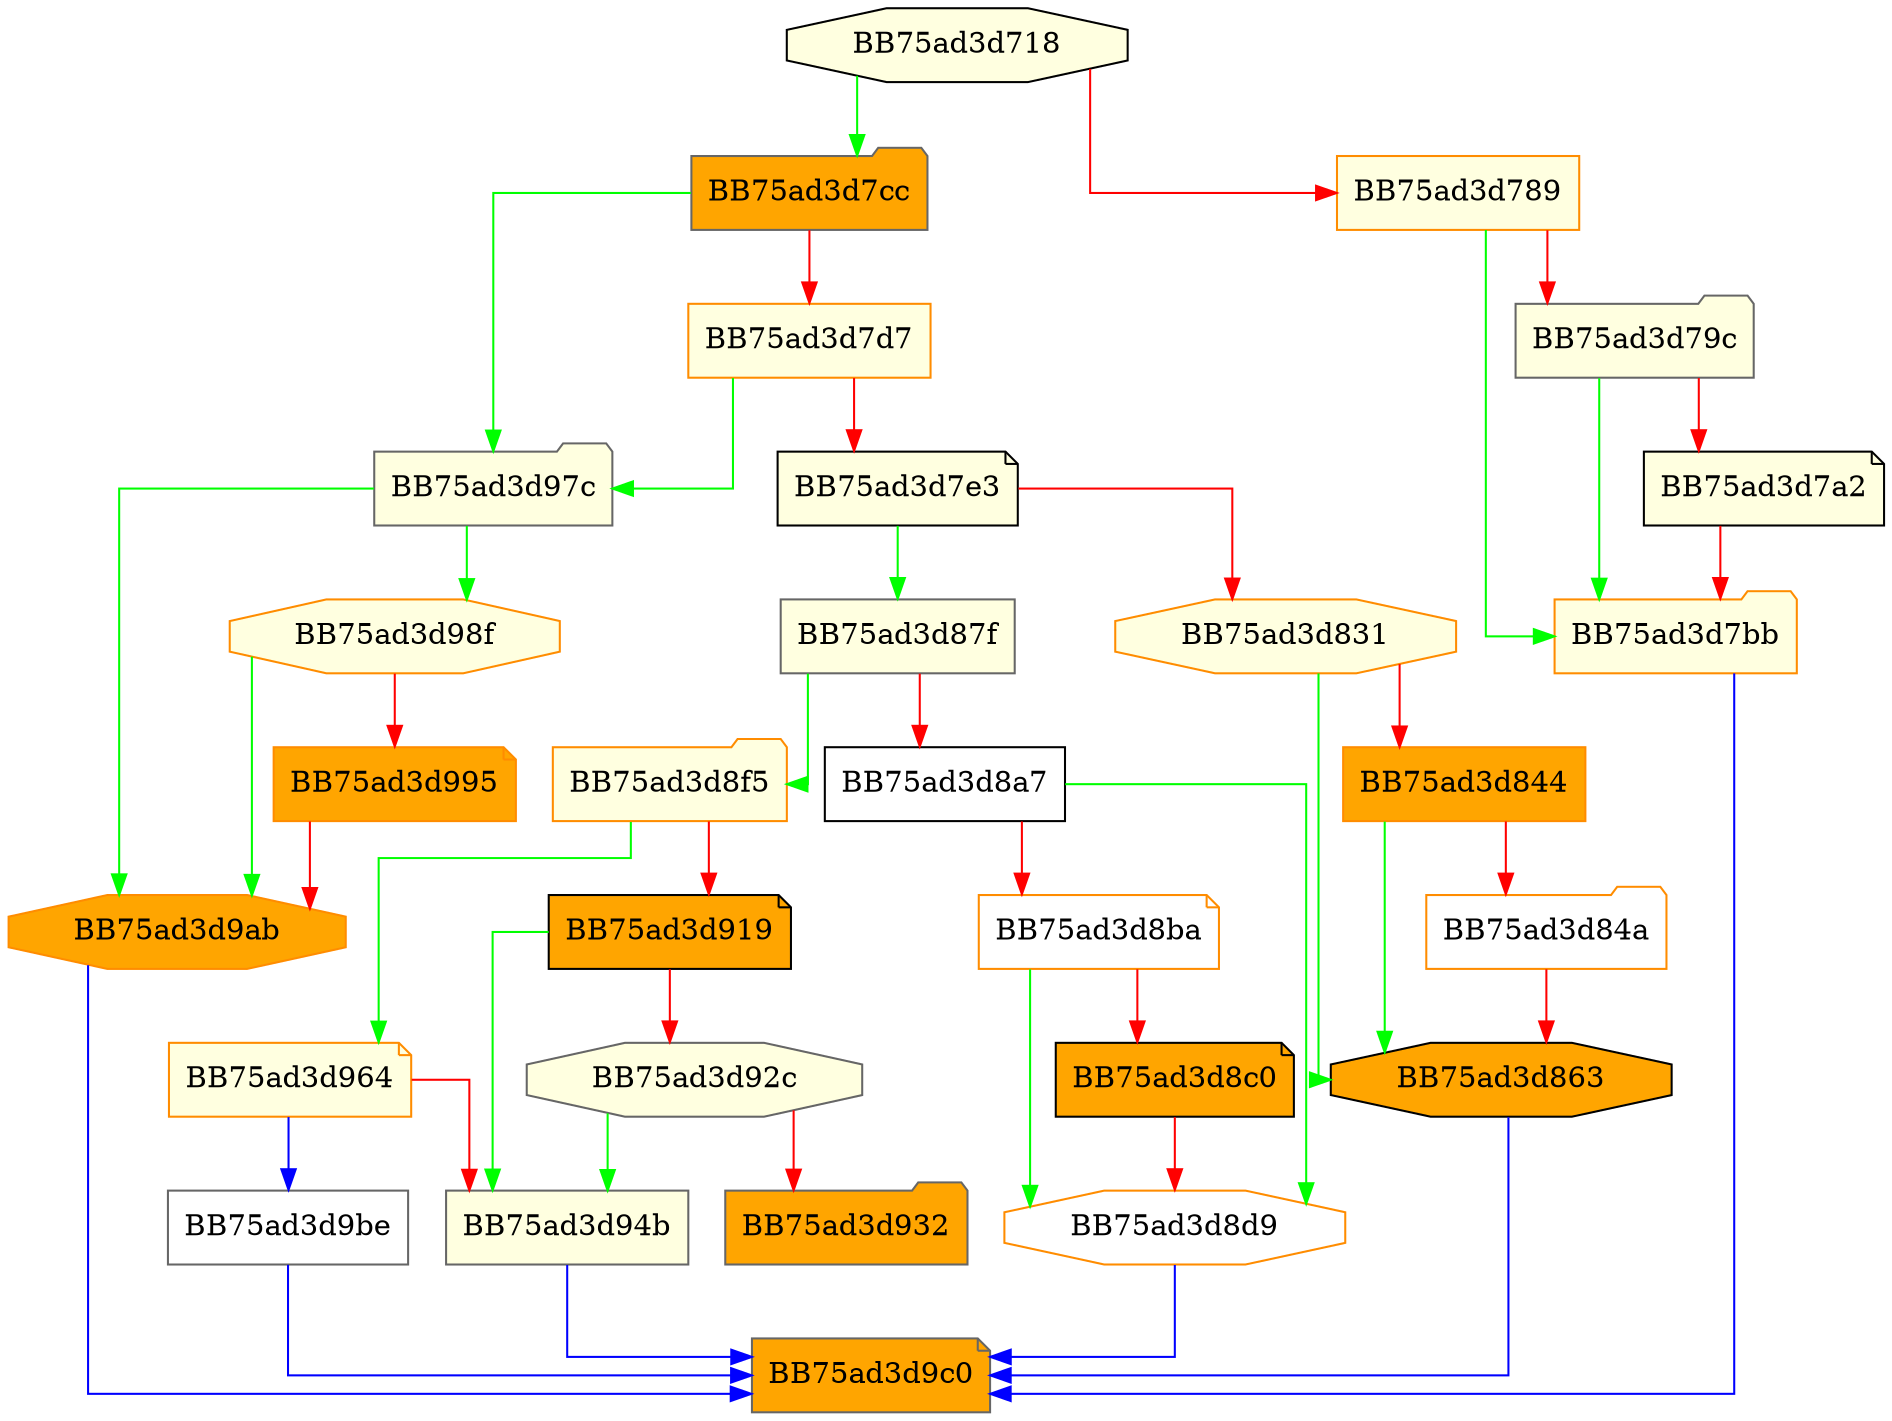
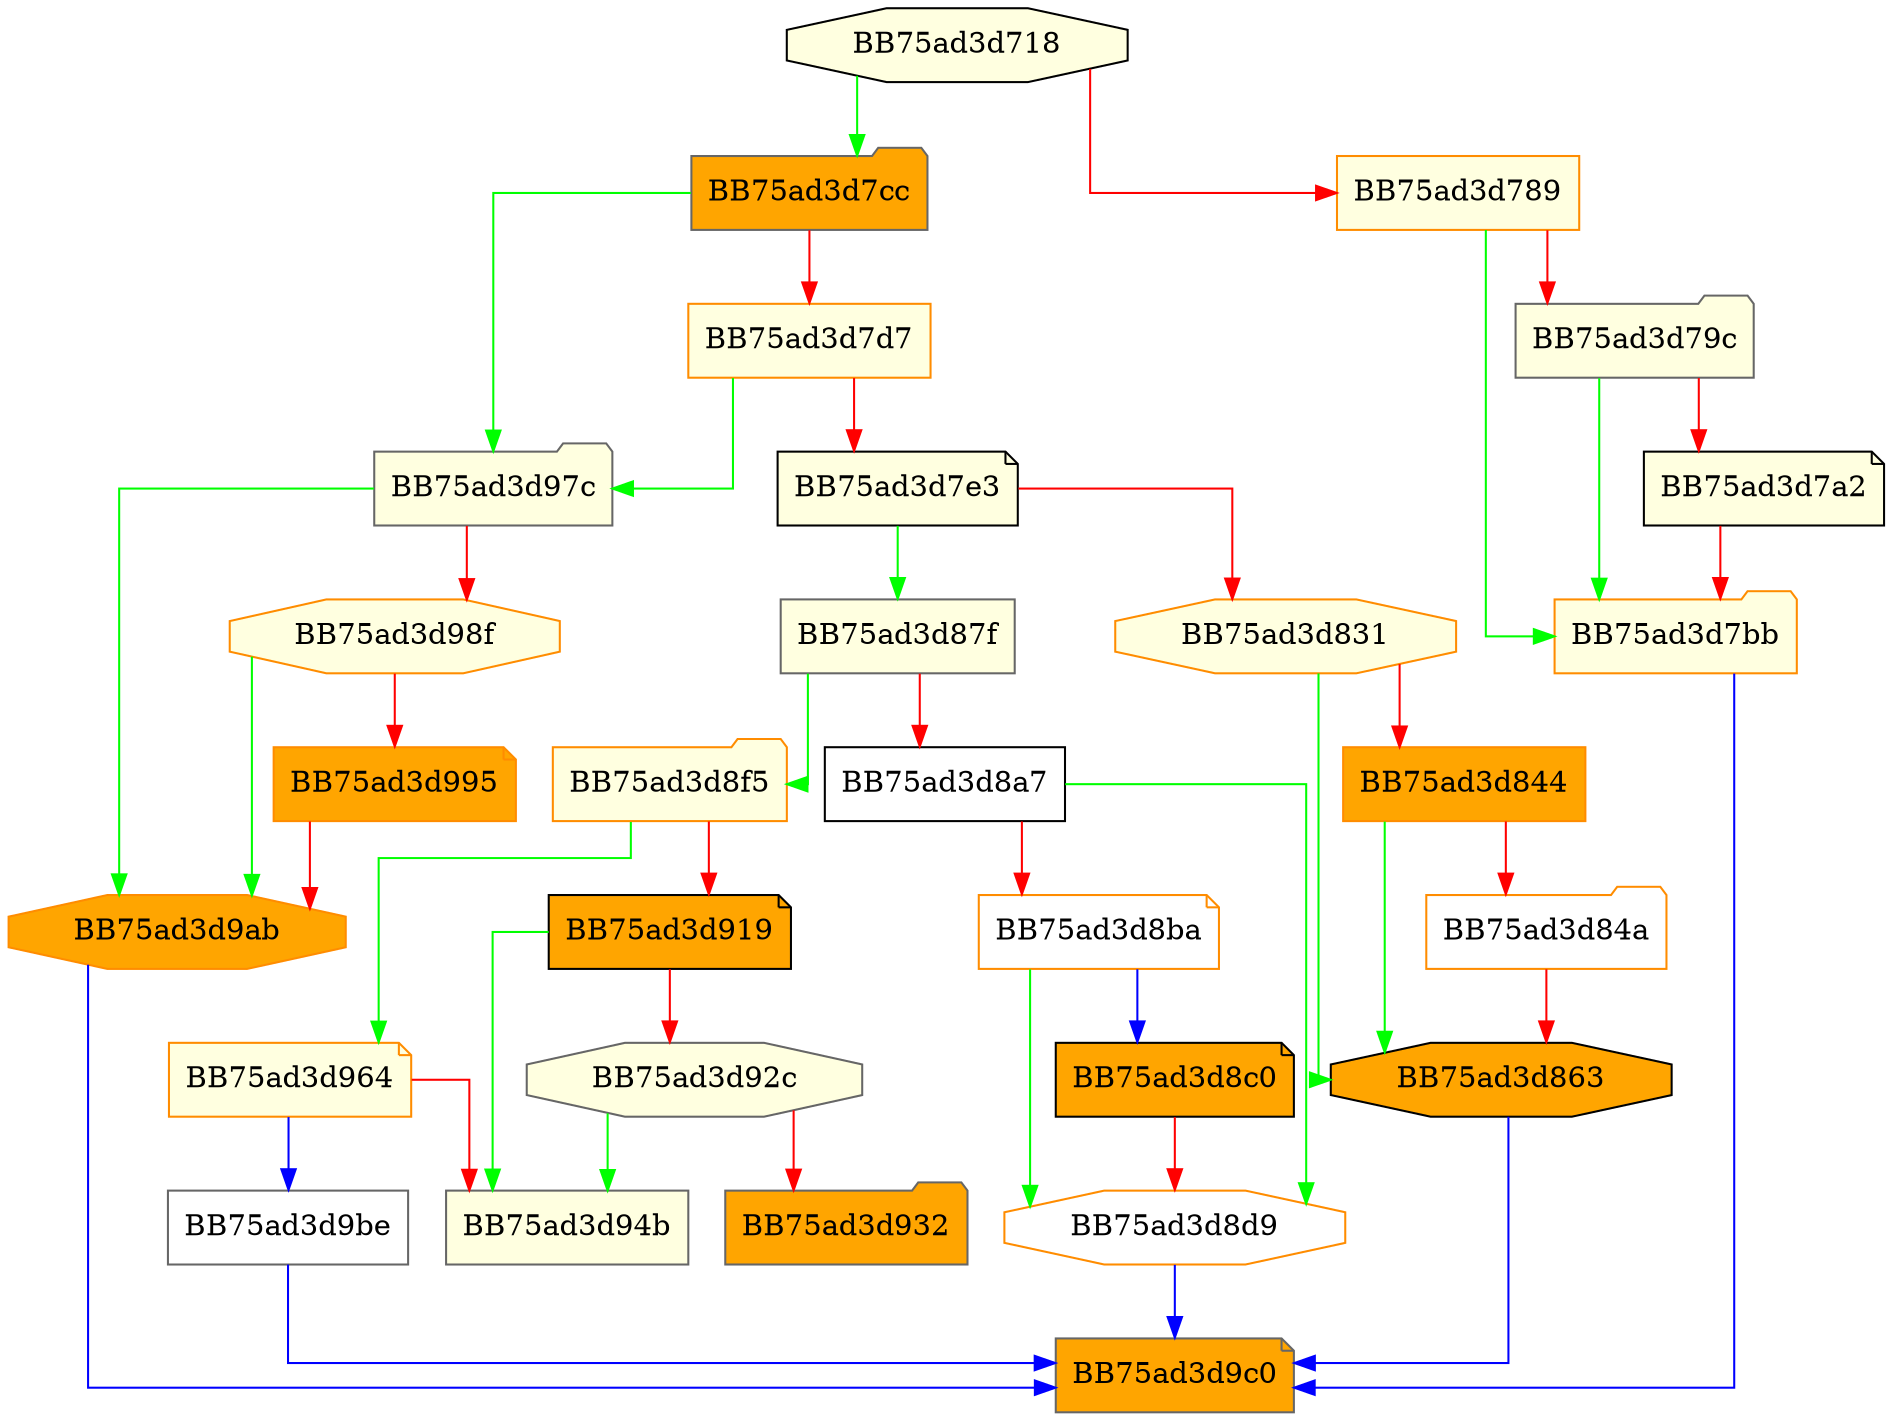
(467, 552) -> (467, 552)
(1137, 995) -> (1137, 995)
(603, 1357) -> none
